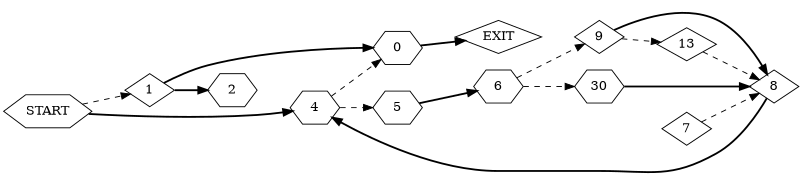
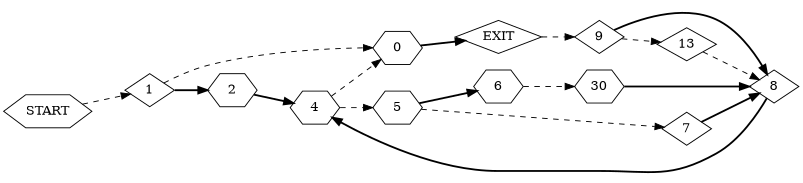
(261, 55) -> (261, 55)
(547, 63) -> (553, 37)
(726, 110) -> (726, 110)
(186, 117) -> (269, 98)
none -> (538, 118)
